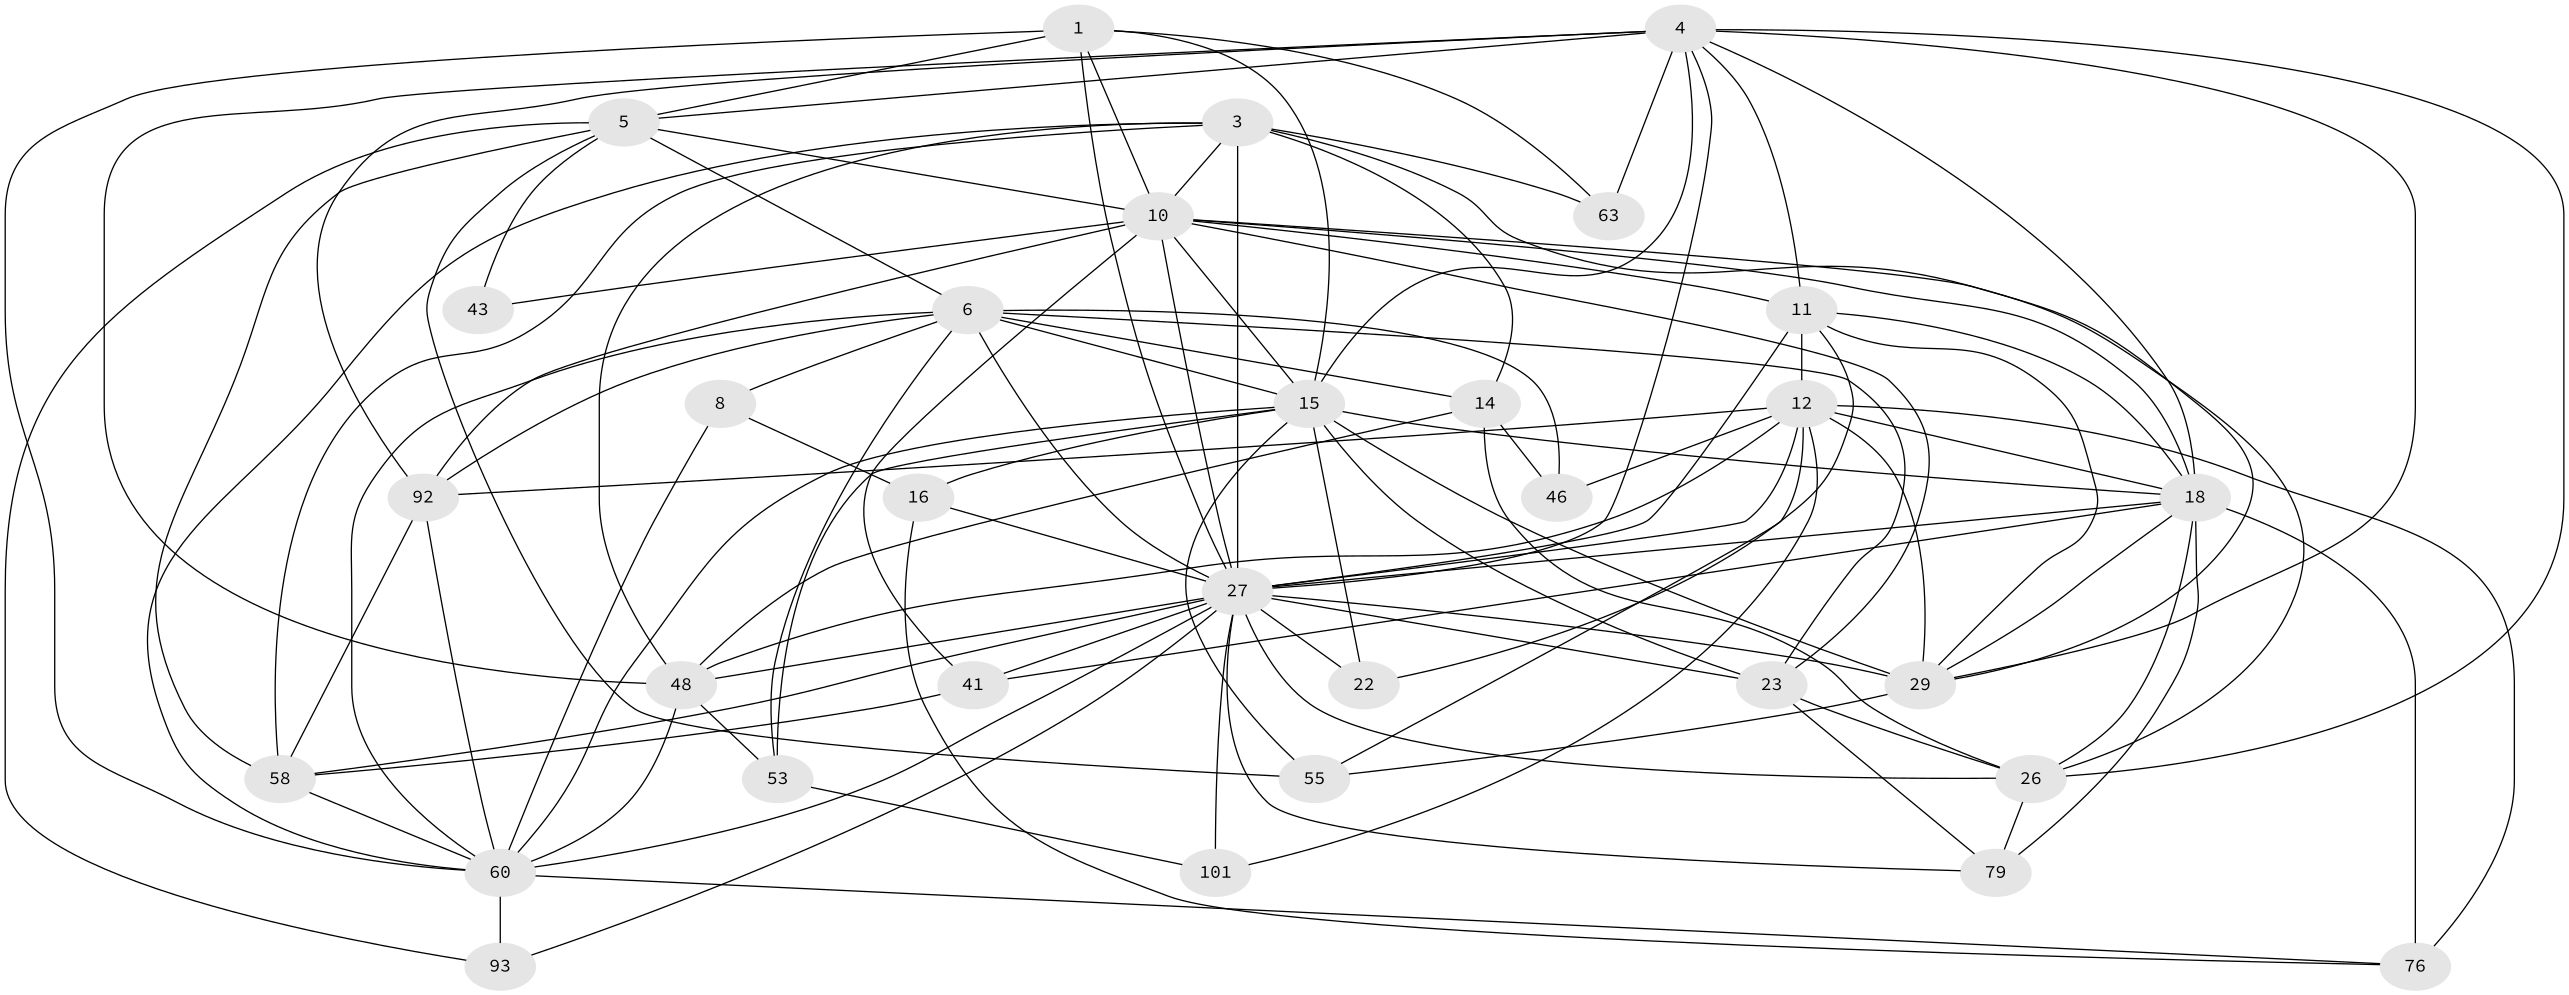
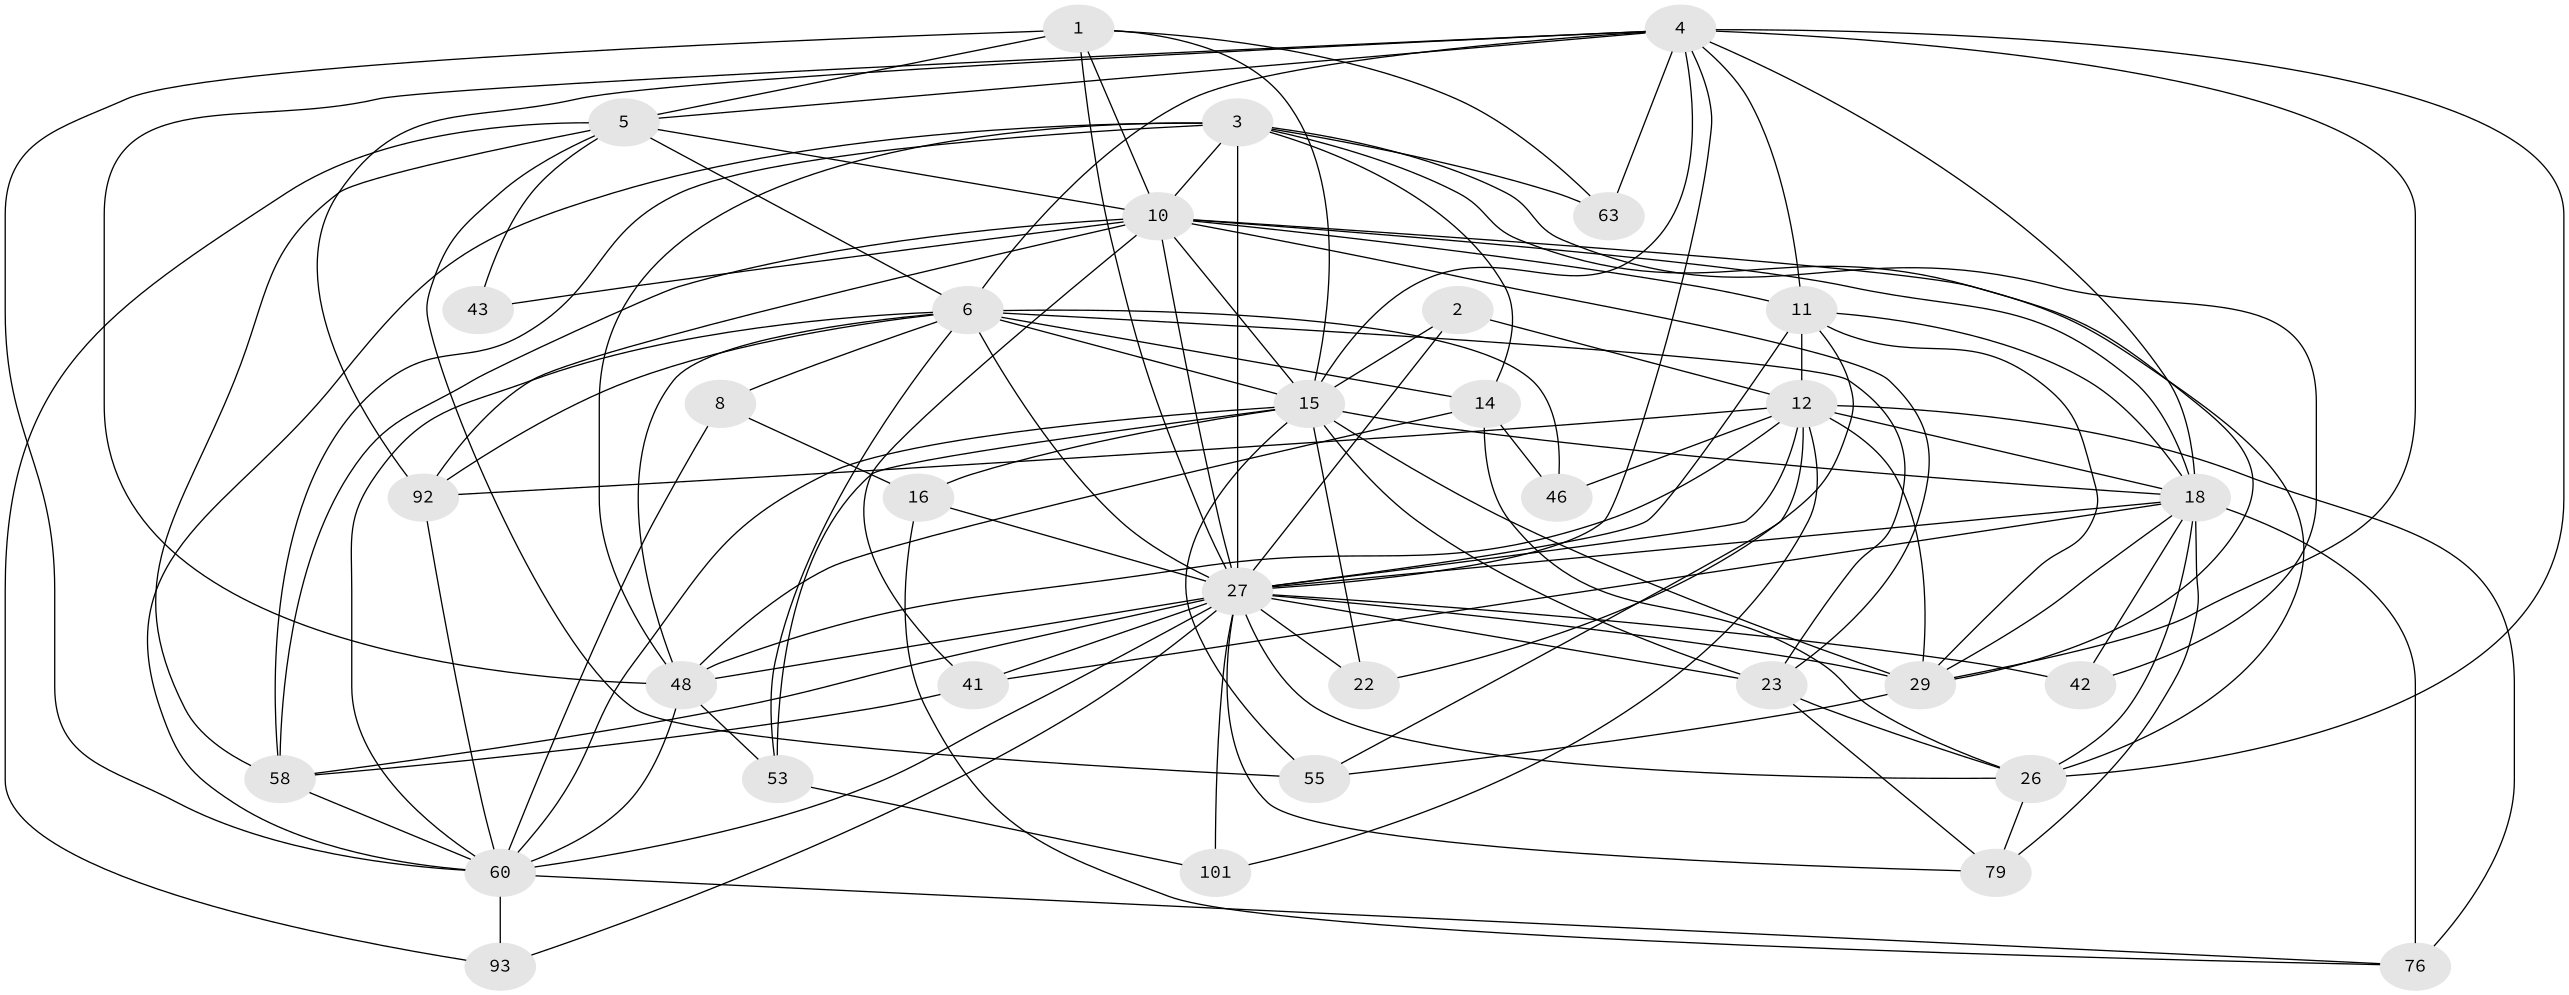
none -> (1276, 75)
none -> (1458, 310)
none -> (668, 390)
(361, 621) -> (575, 331)
none -> (2081, 685)
